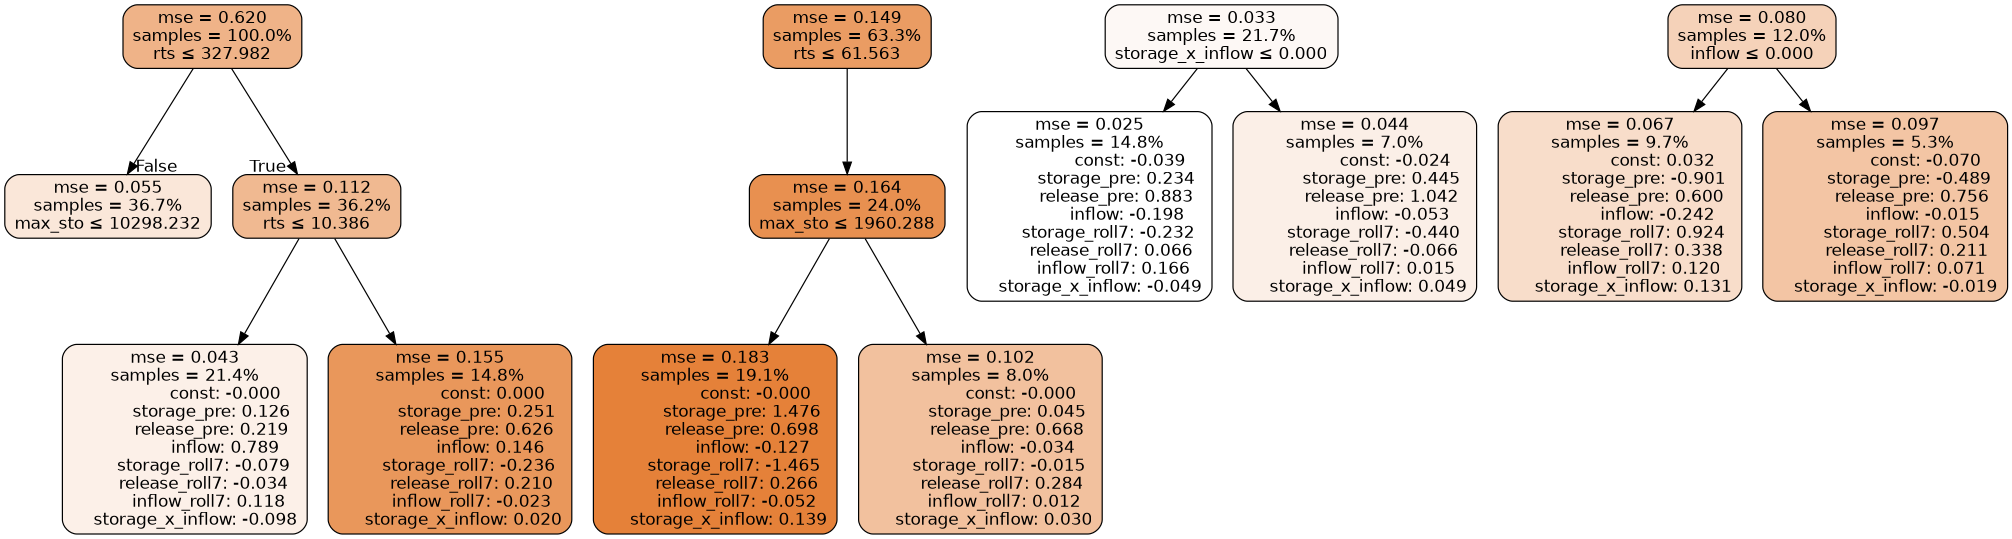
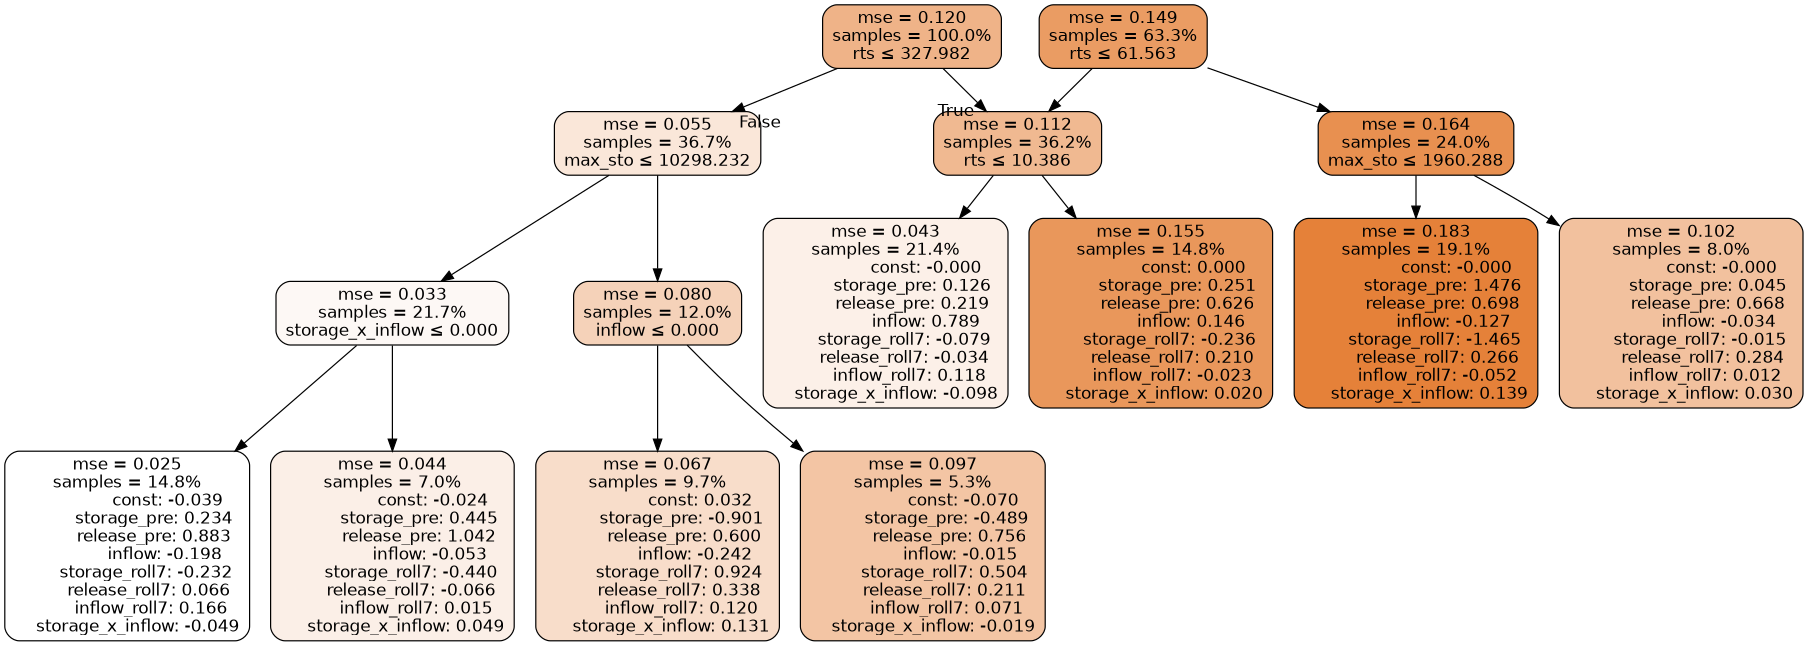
(212, 37) -> (912, 37)
none -> (1075, 86)
none -> (658, 222)
none -> (530, 225)
